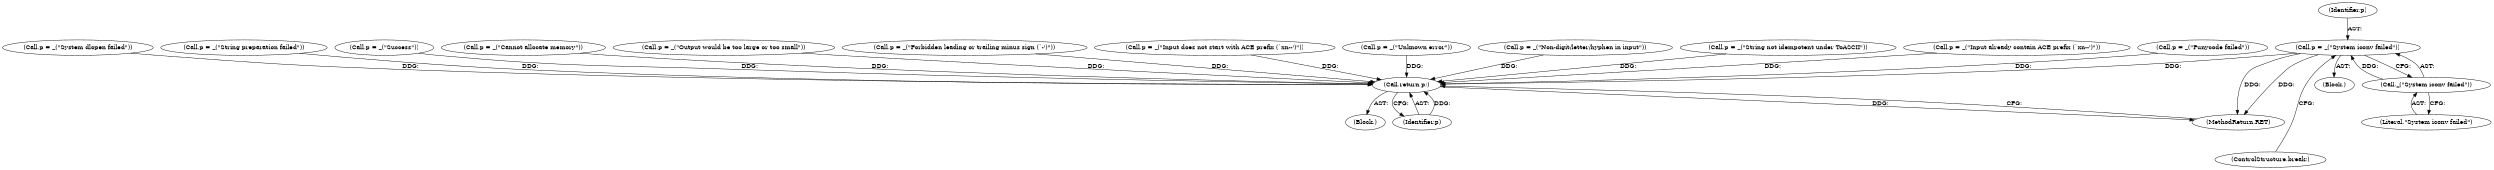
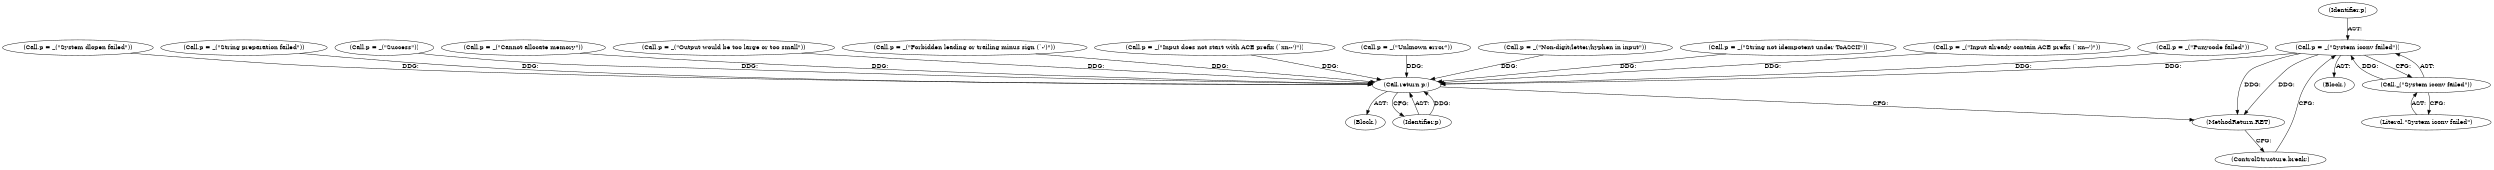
(1821, 97) -> (2253, 139)
(1881, 104) -> (1881, 104)
